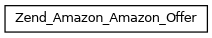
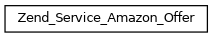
(106, 19) -> (106, 19)
